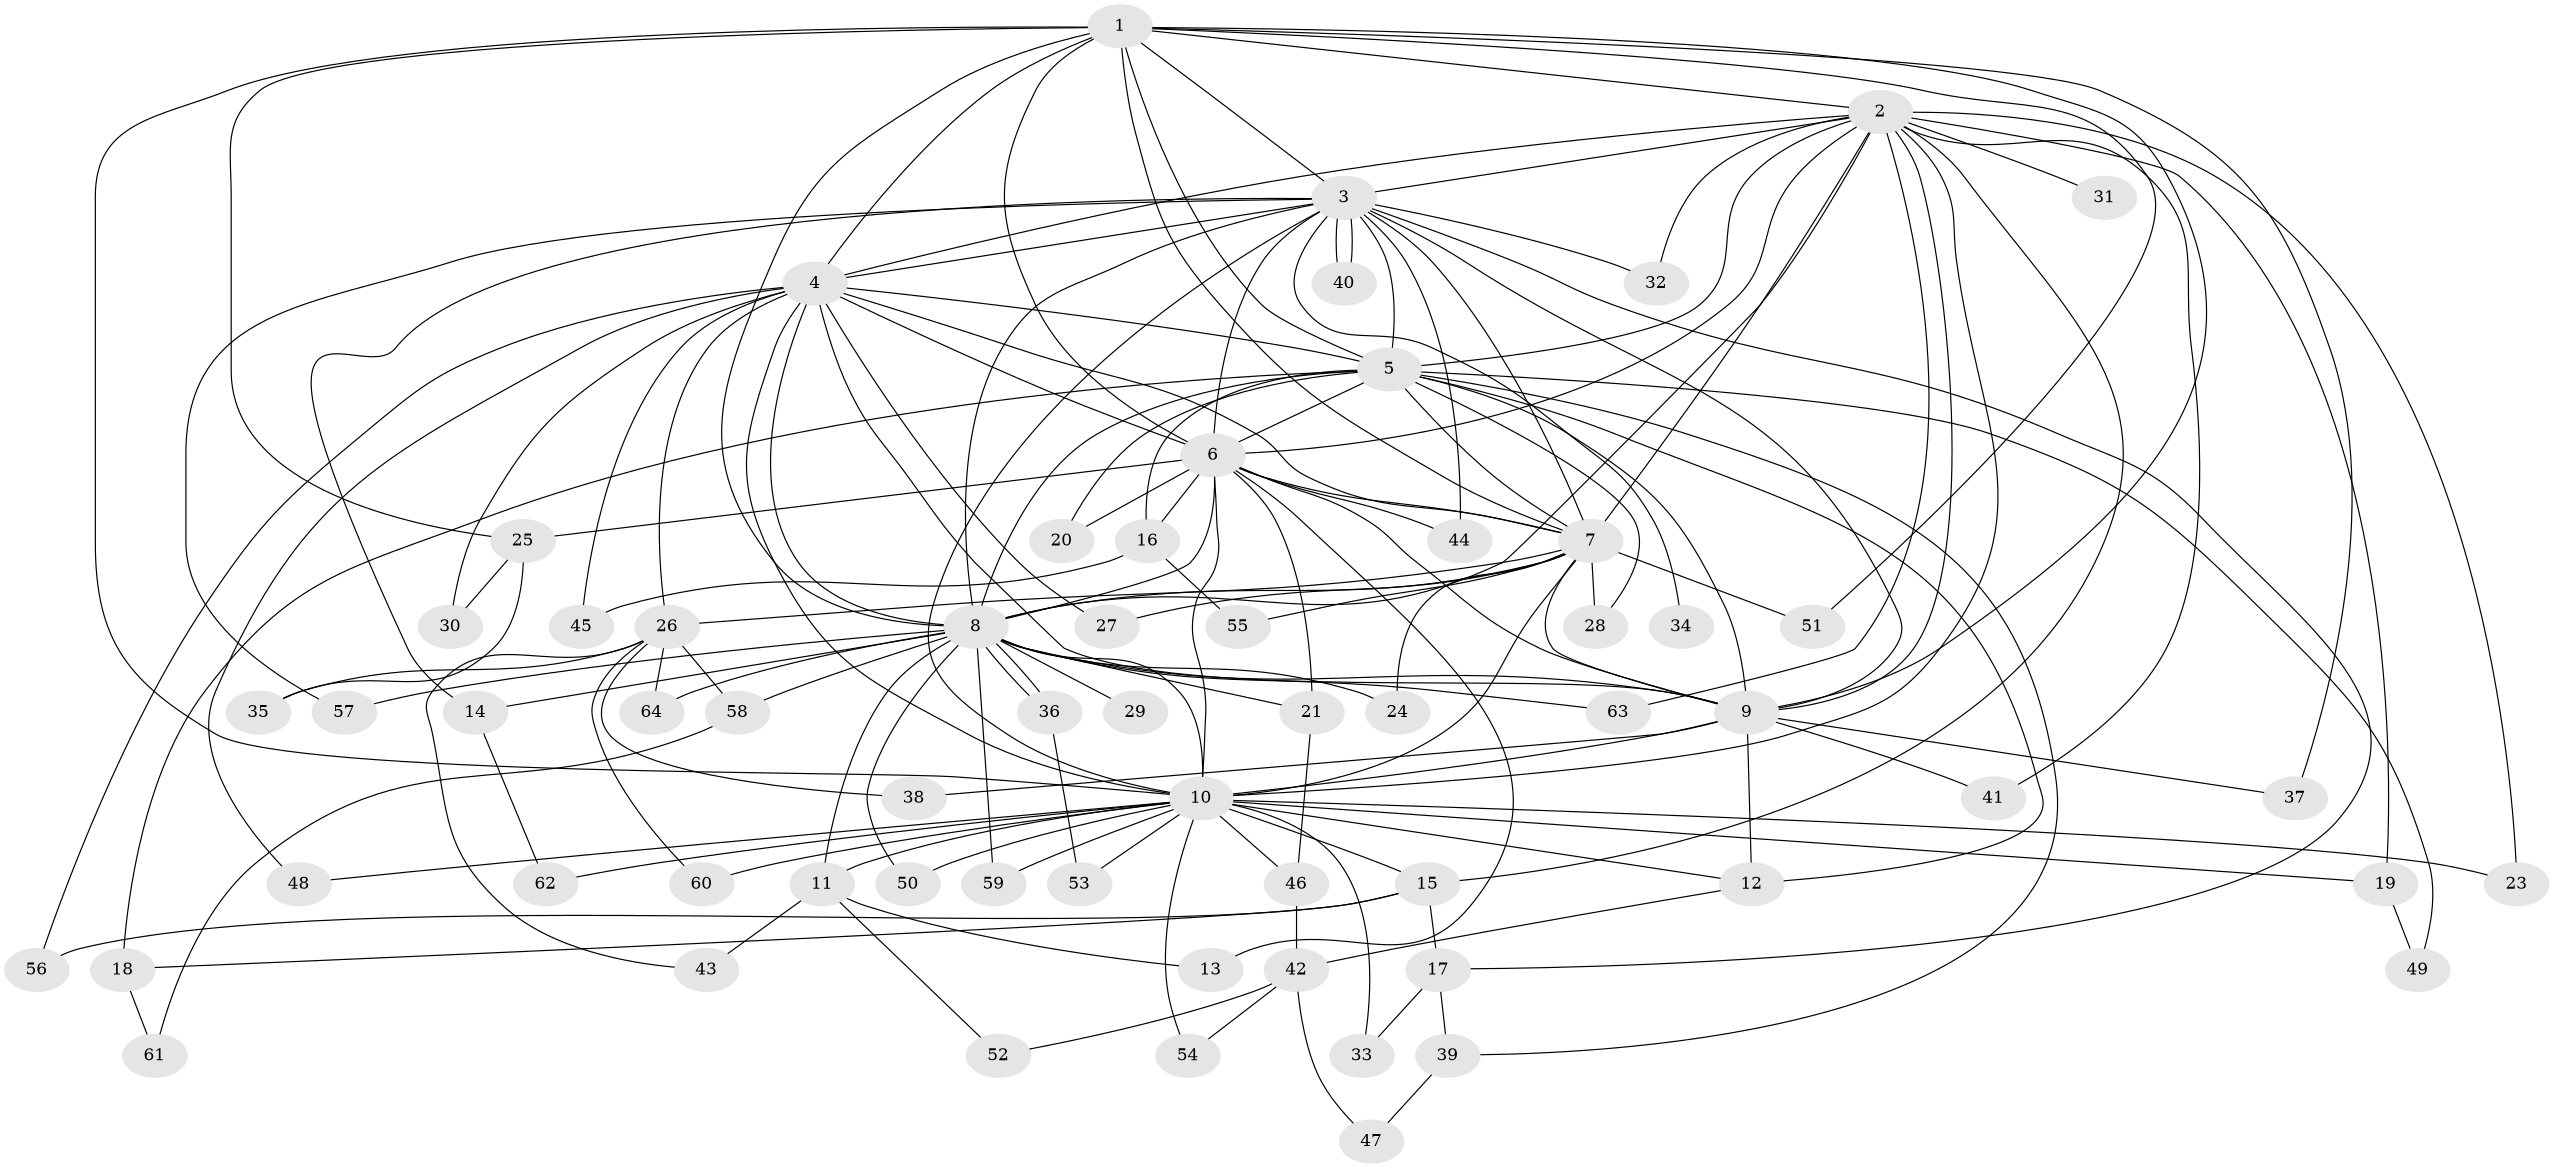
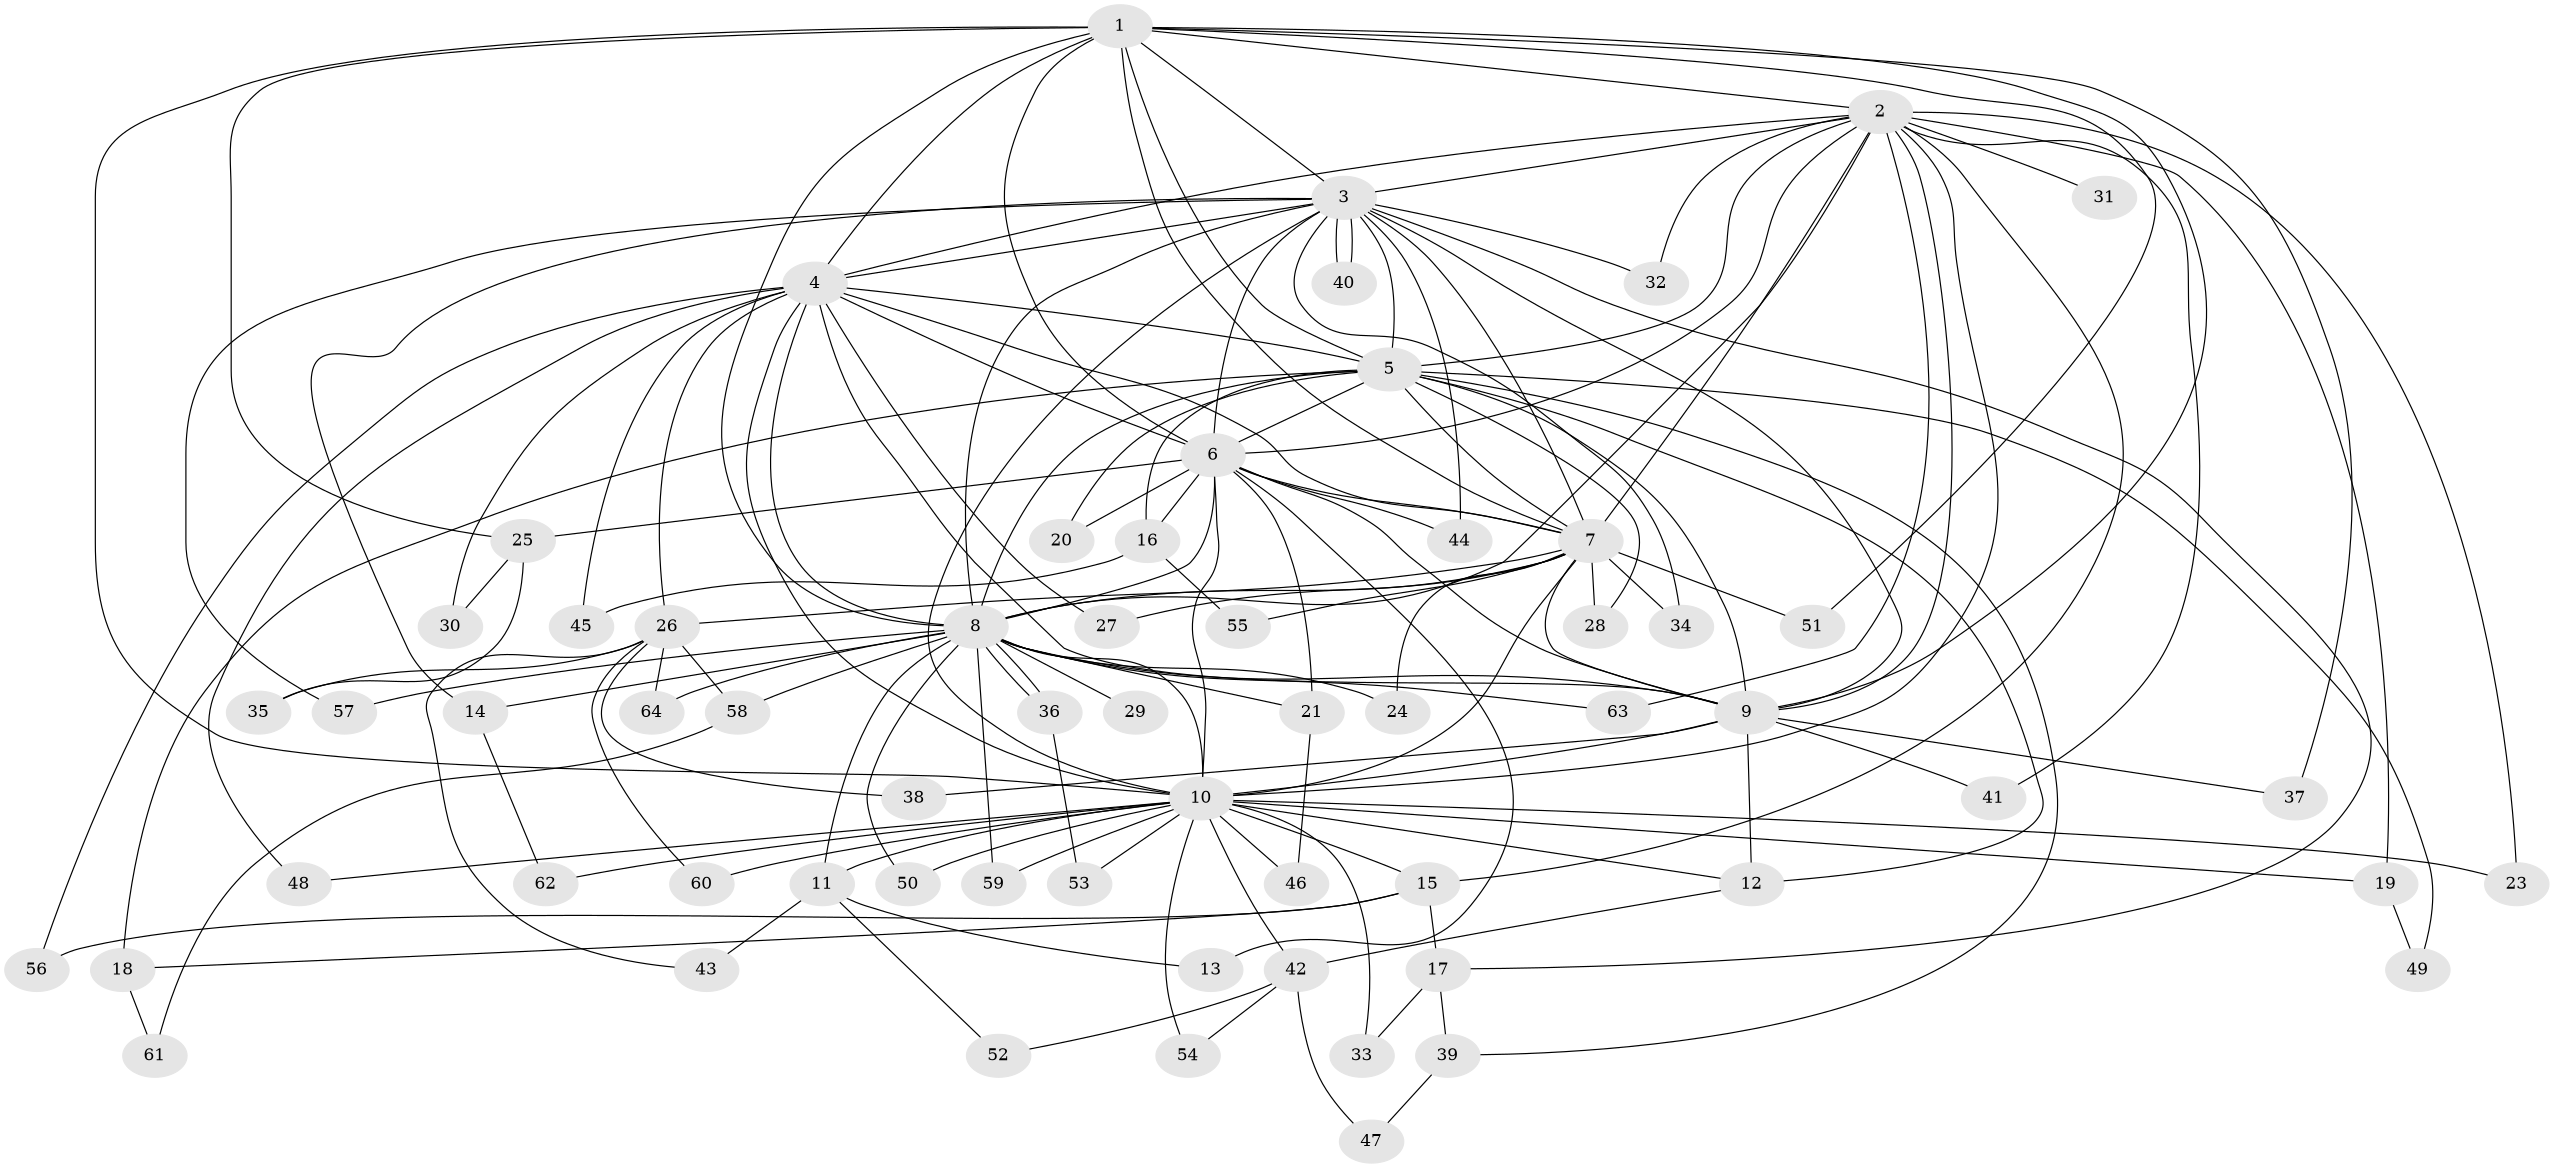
none -> (1636, 584)
(1297, 927) -> (1243, 887)
